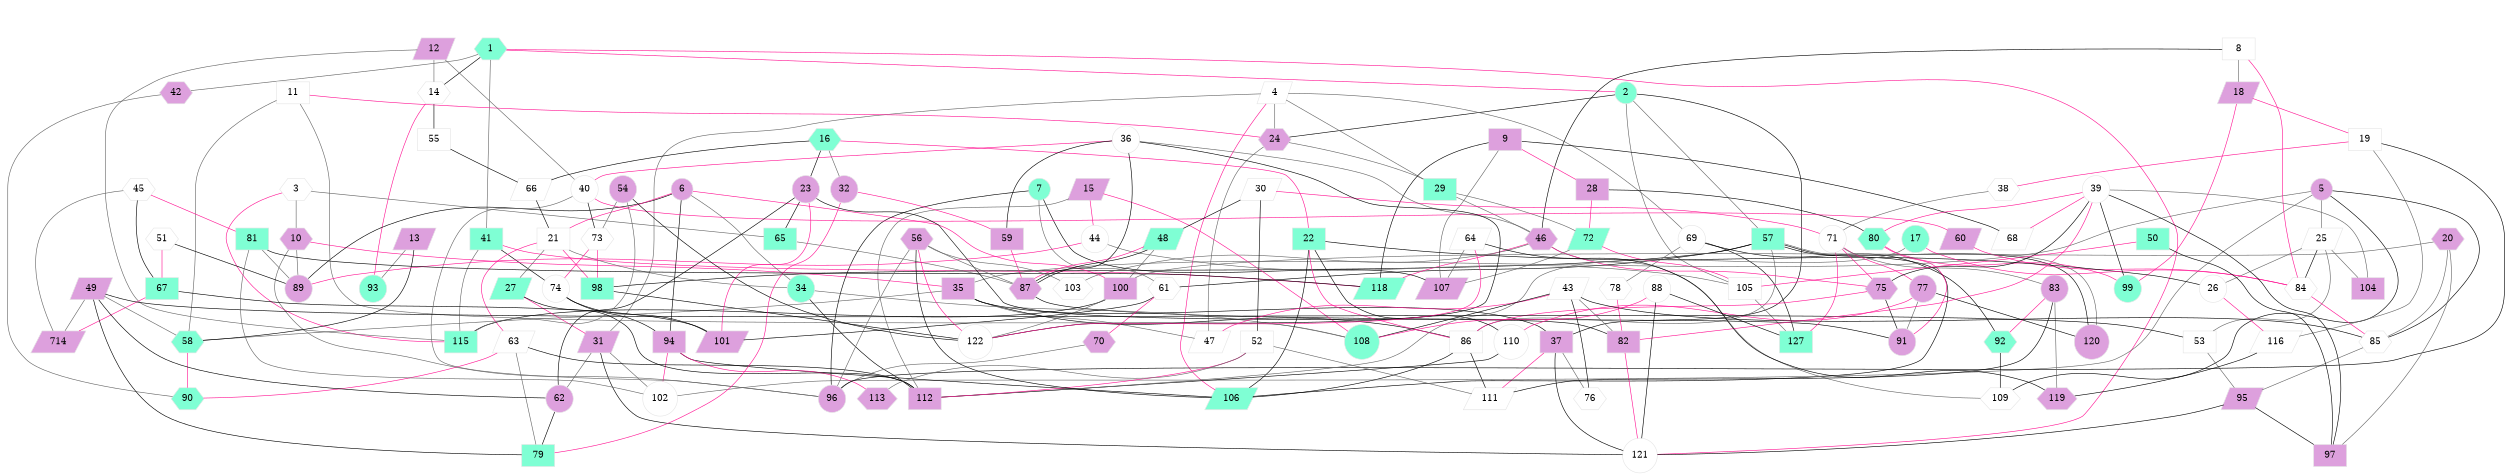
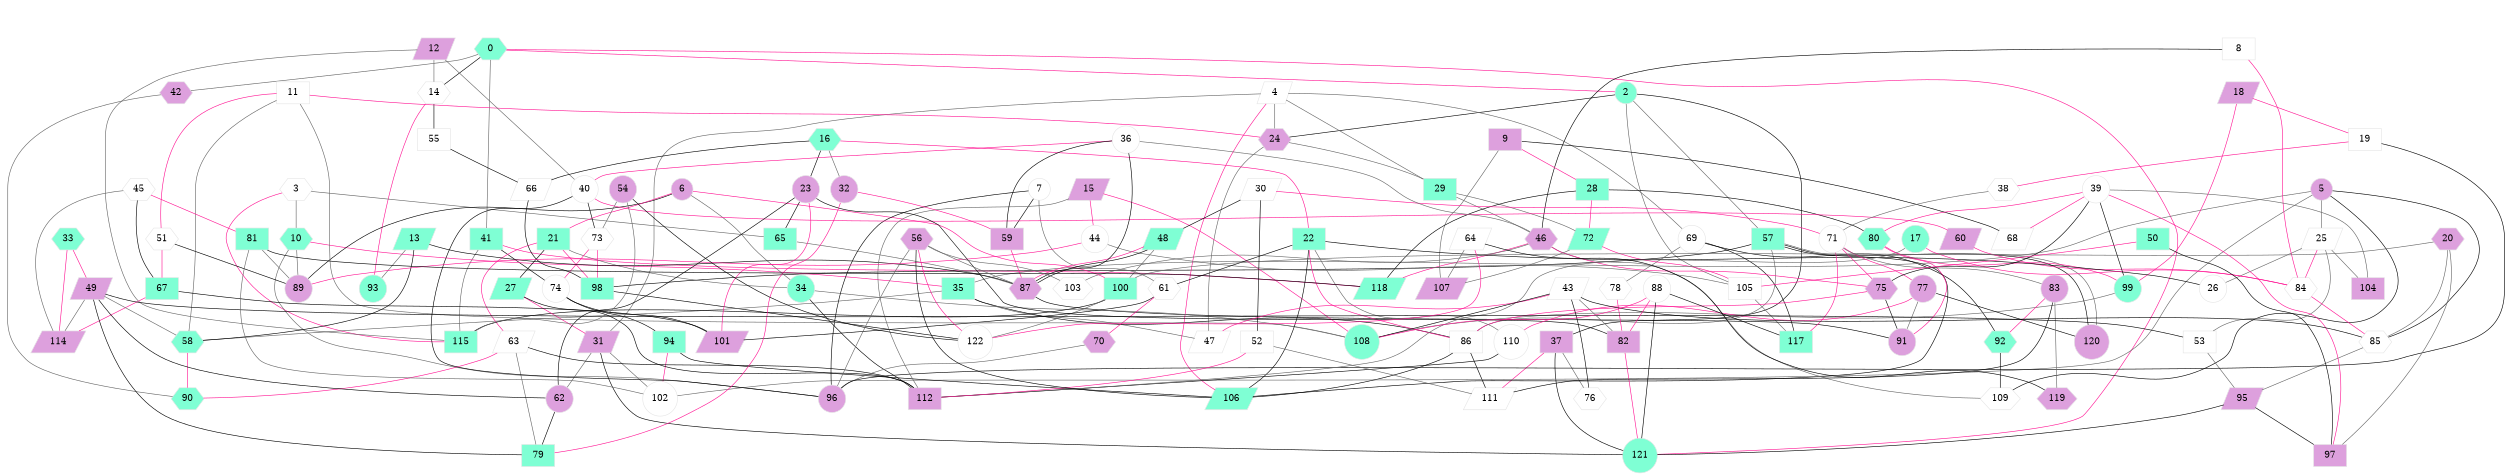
(491, 49) -> (491, 49)
(2239, 71) -> none
none -> (184, 130)
(1408, 188) -> (1457, 219)
(1039, 189) -> (1039, 189)
(1592, 189) -> (1592, 189)
(545, 219) -> (527, 241)
none -> (68, 239)
(296, 239) -> (296, 239)
(414, 239) -> (414, 239)
(553, 239) -> (553, 239)
(677, 256) -> none
none -> (780, 260)
(532, 264) -> (532, 264)
(2311, 264) -> (2311, 264)
(1218, 272) -> (1024, 213)
(1351, 275) -> (1235, 264)
(958, 289) -> (958, 289)
(1120, 289) -> (1120, 289)
(2269, 292) -> (2269, 292)
(1485, 302) -> none
(1898, 309) -> (1640, 316)
(1247, 310) -> none
(1366, 312) -> (1366, 312)
none -> (1747, 315)
(58, 342) -> (58, 342)
(669, 342) -> (669, 342)
(1796, 342) -> (1796, 342)
(2276, 342) -> none
(438, 358) -> (438, 358)
(877, 399) -> none
(1640, 456) -> (1640, 456)
